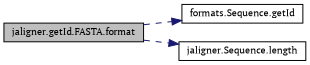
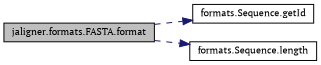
(74, 32) -> (79, 32)
(242, 51) -> (253, 51)
